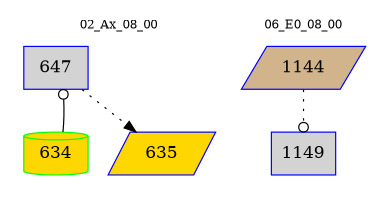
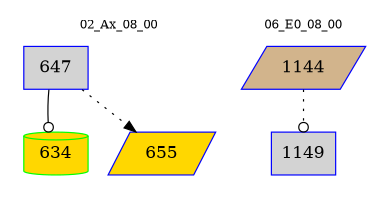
(64, 116) -> (48, 106)
(162, 154) -> (162, 154)
